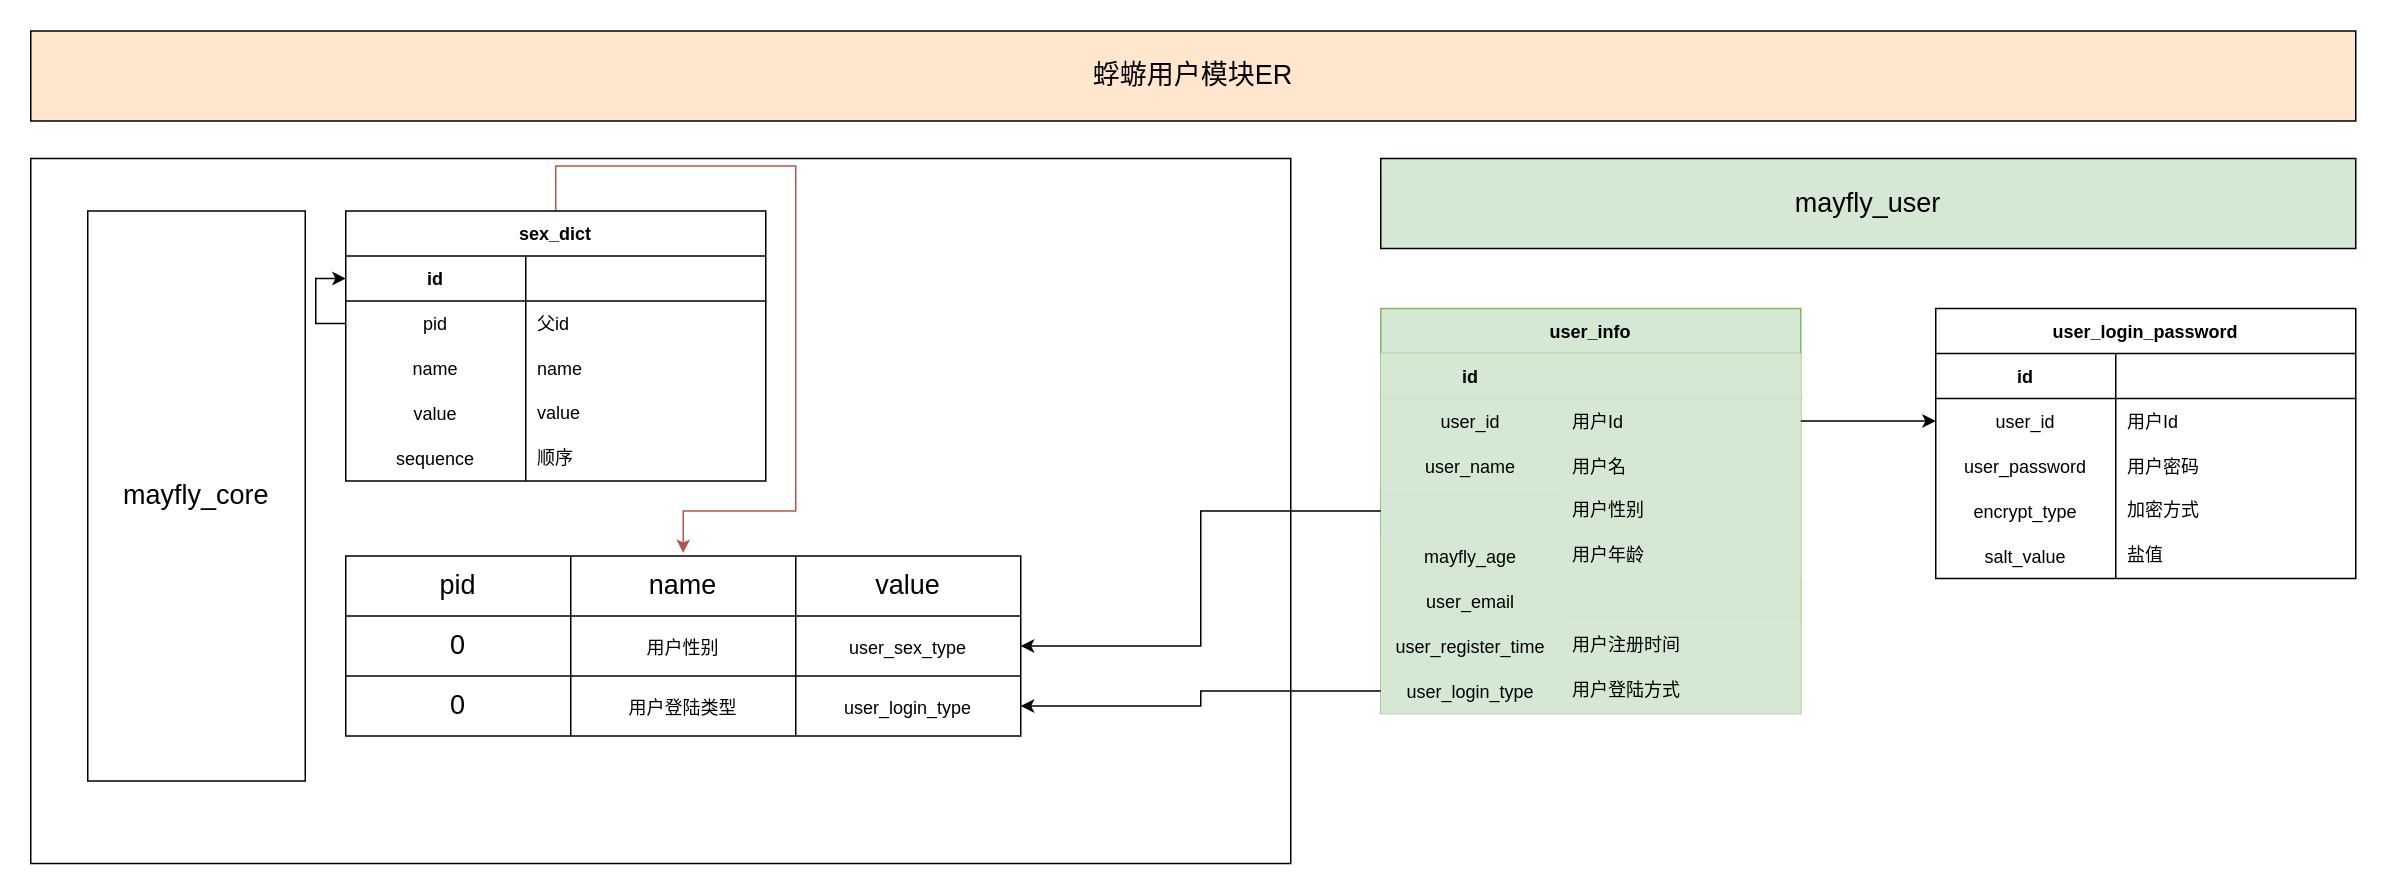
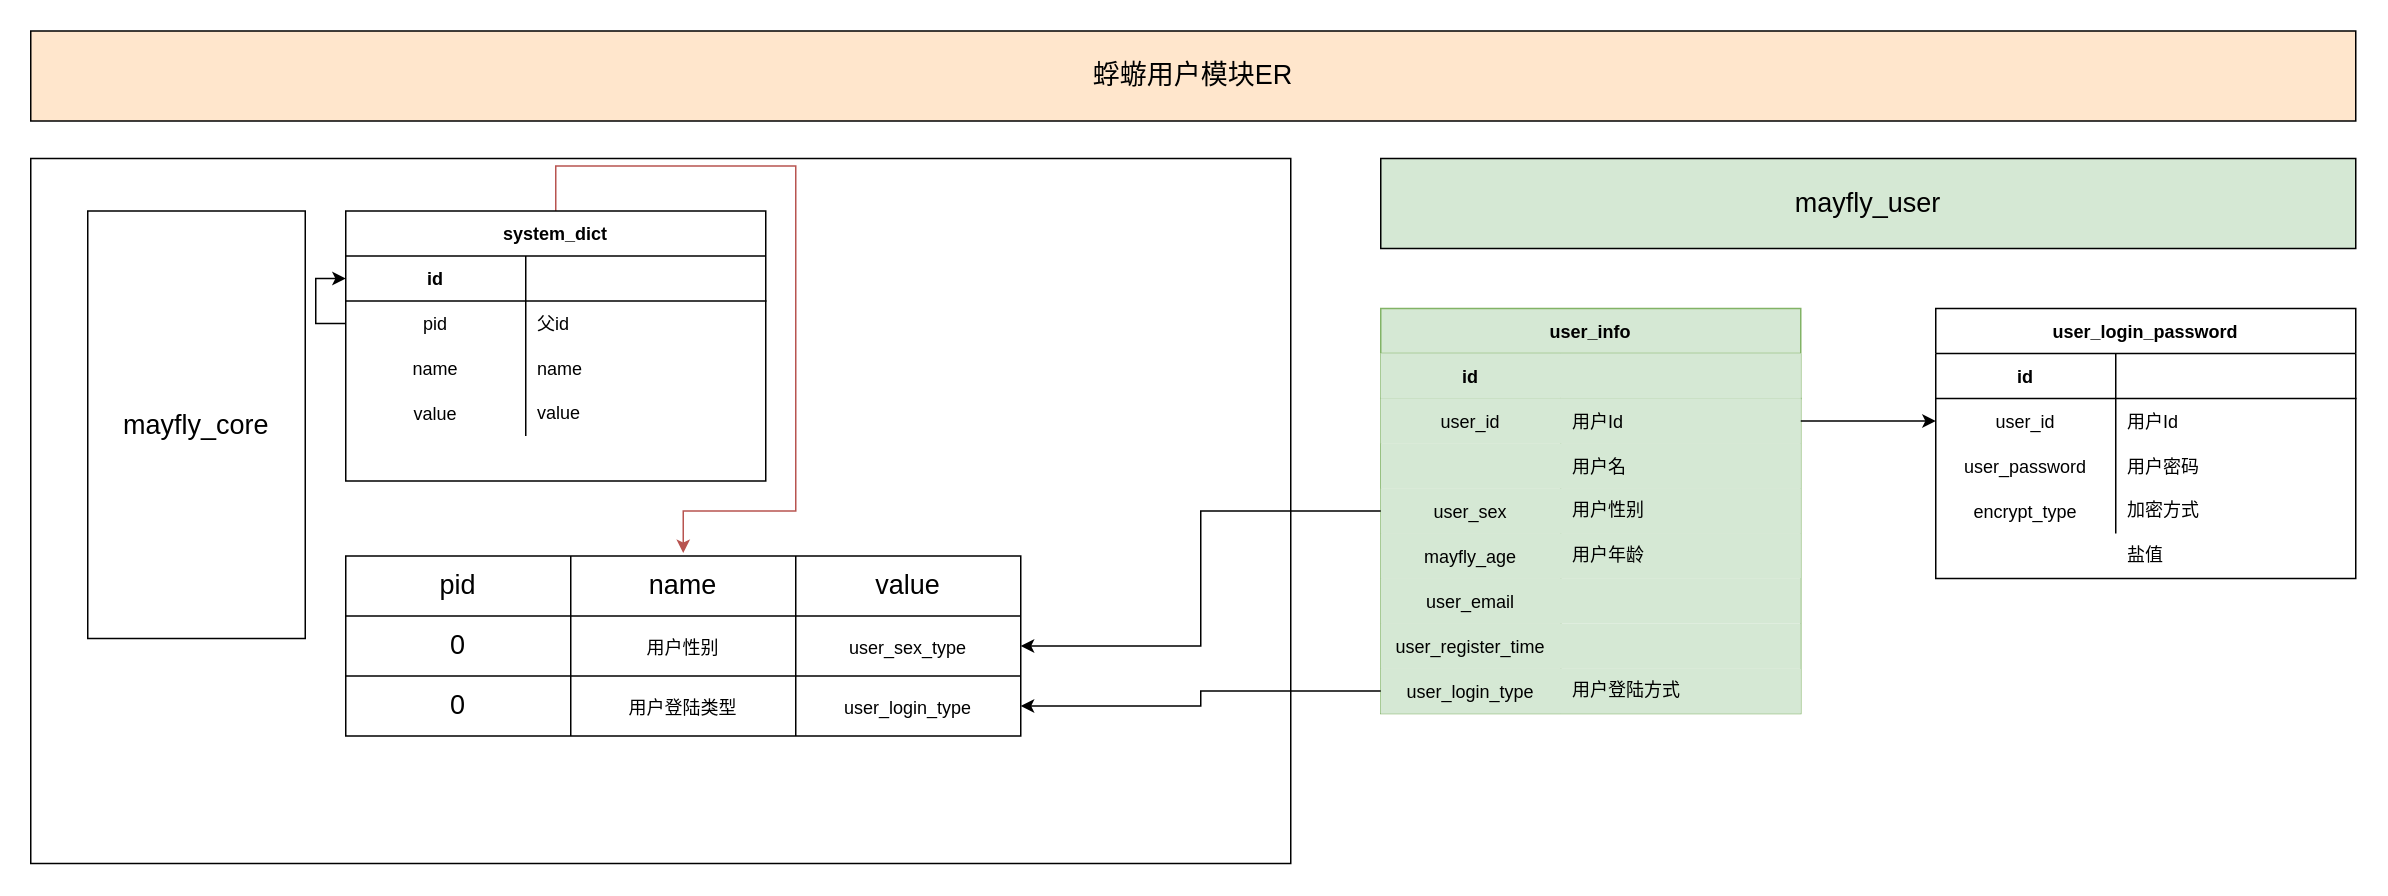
(555, 234) -> (555, 234)
(436, 458) -> none
(646, 458) -> none
(1471, 466) -> none
(197, 496) -> (197, 425)
none -> (1471, 511)
(2026, 556) -> none
(1681, 646) -> none
